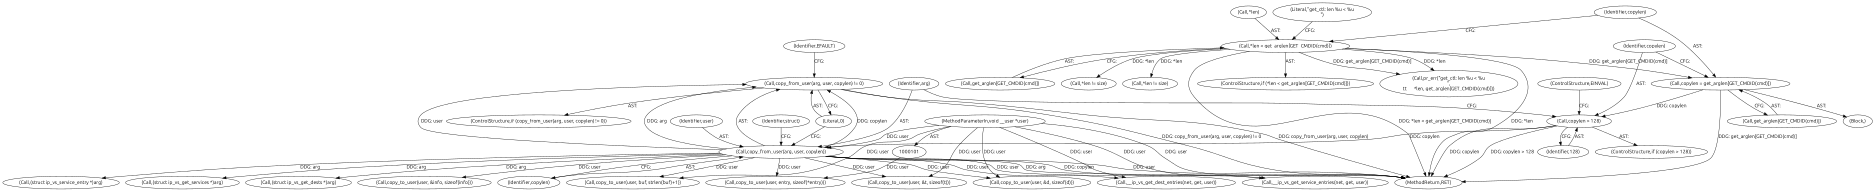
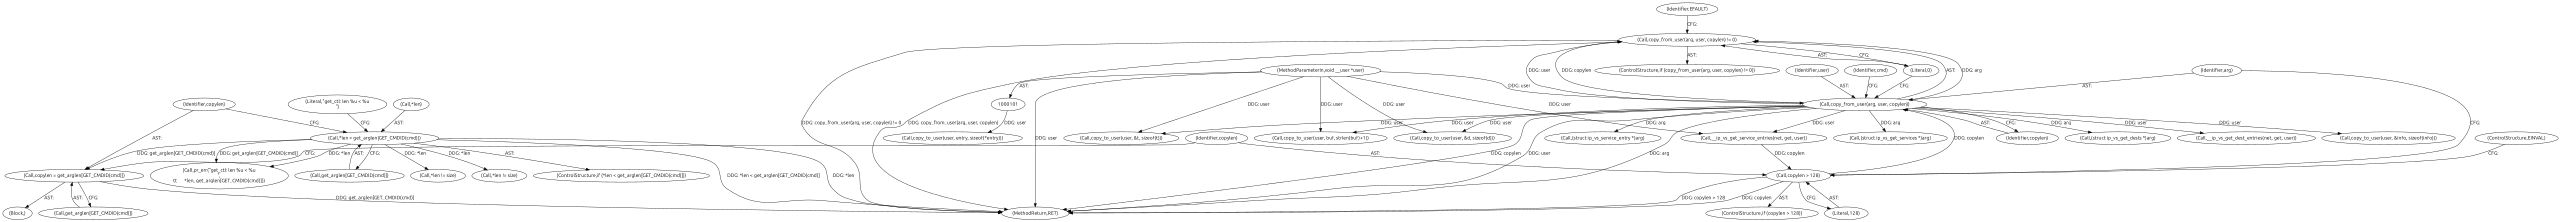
(1654, 104) -> (1775, 156)
(781, 121) -> (1871, 71)
(1563, 152) -> (1846, 213)
(1061, 153) -> none
(779, 166) -> none
